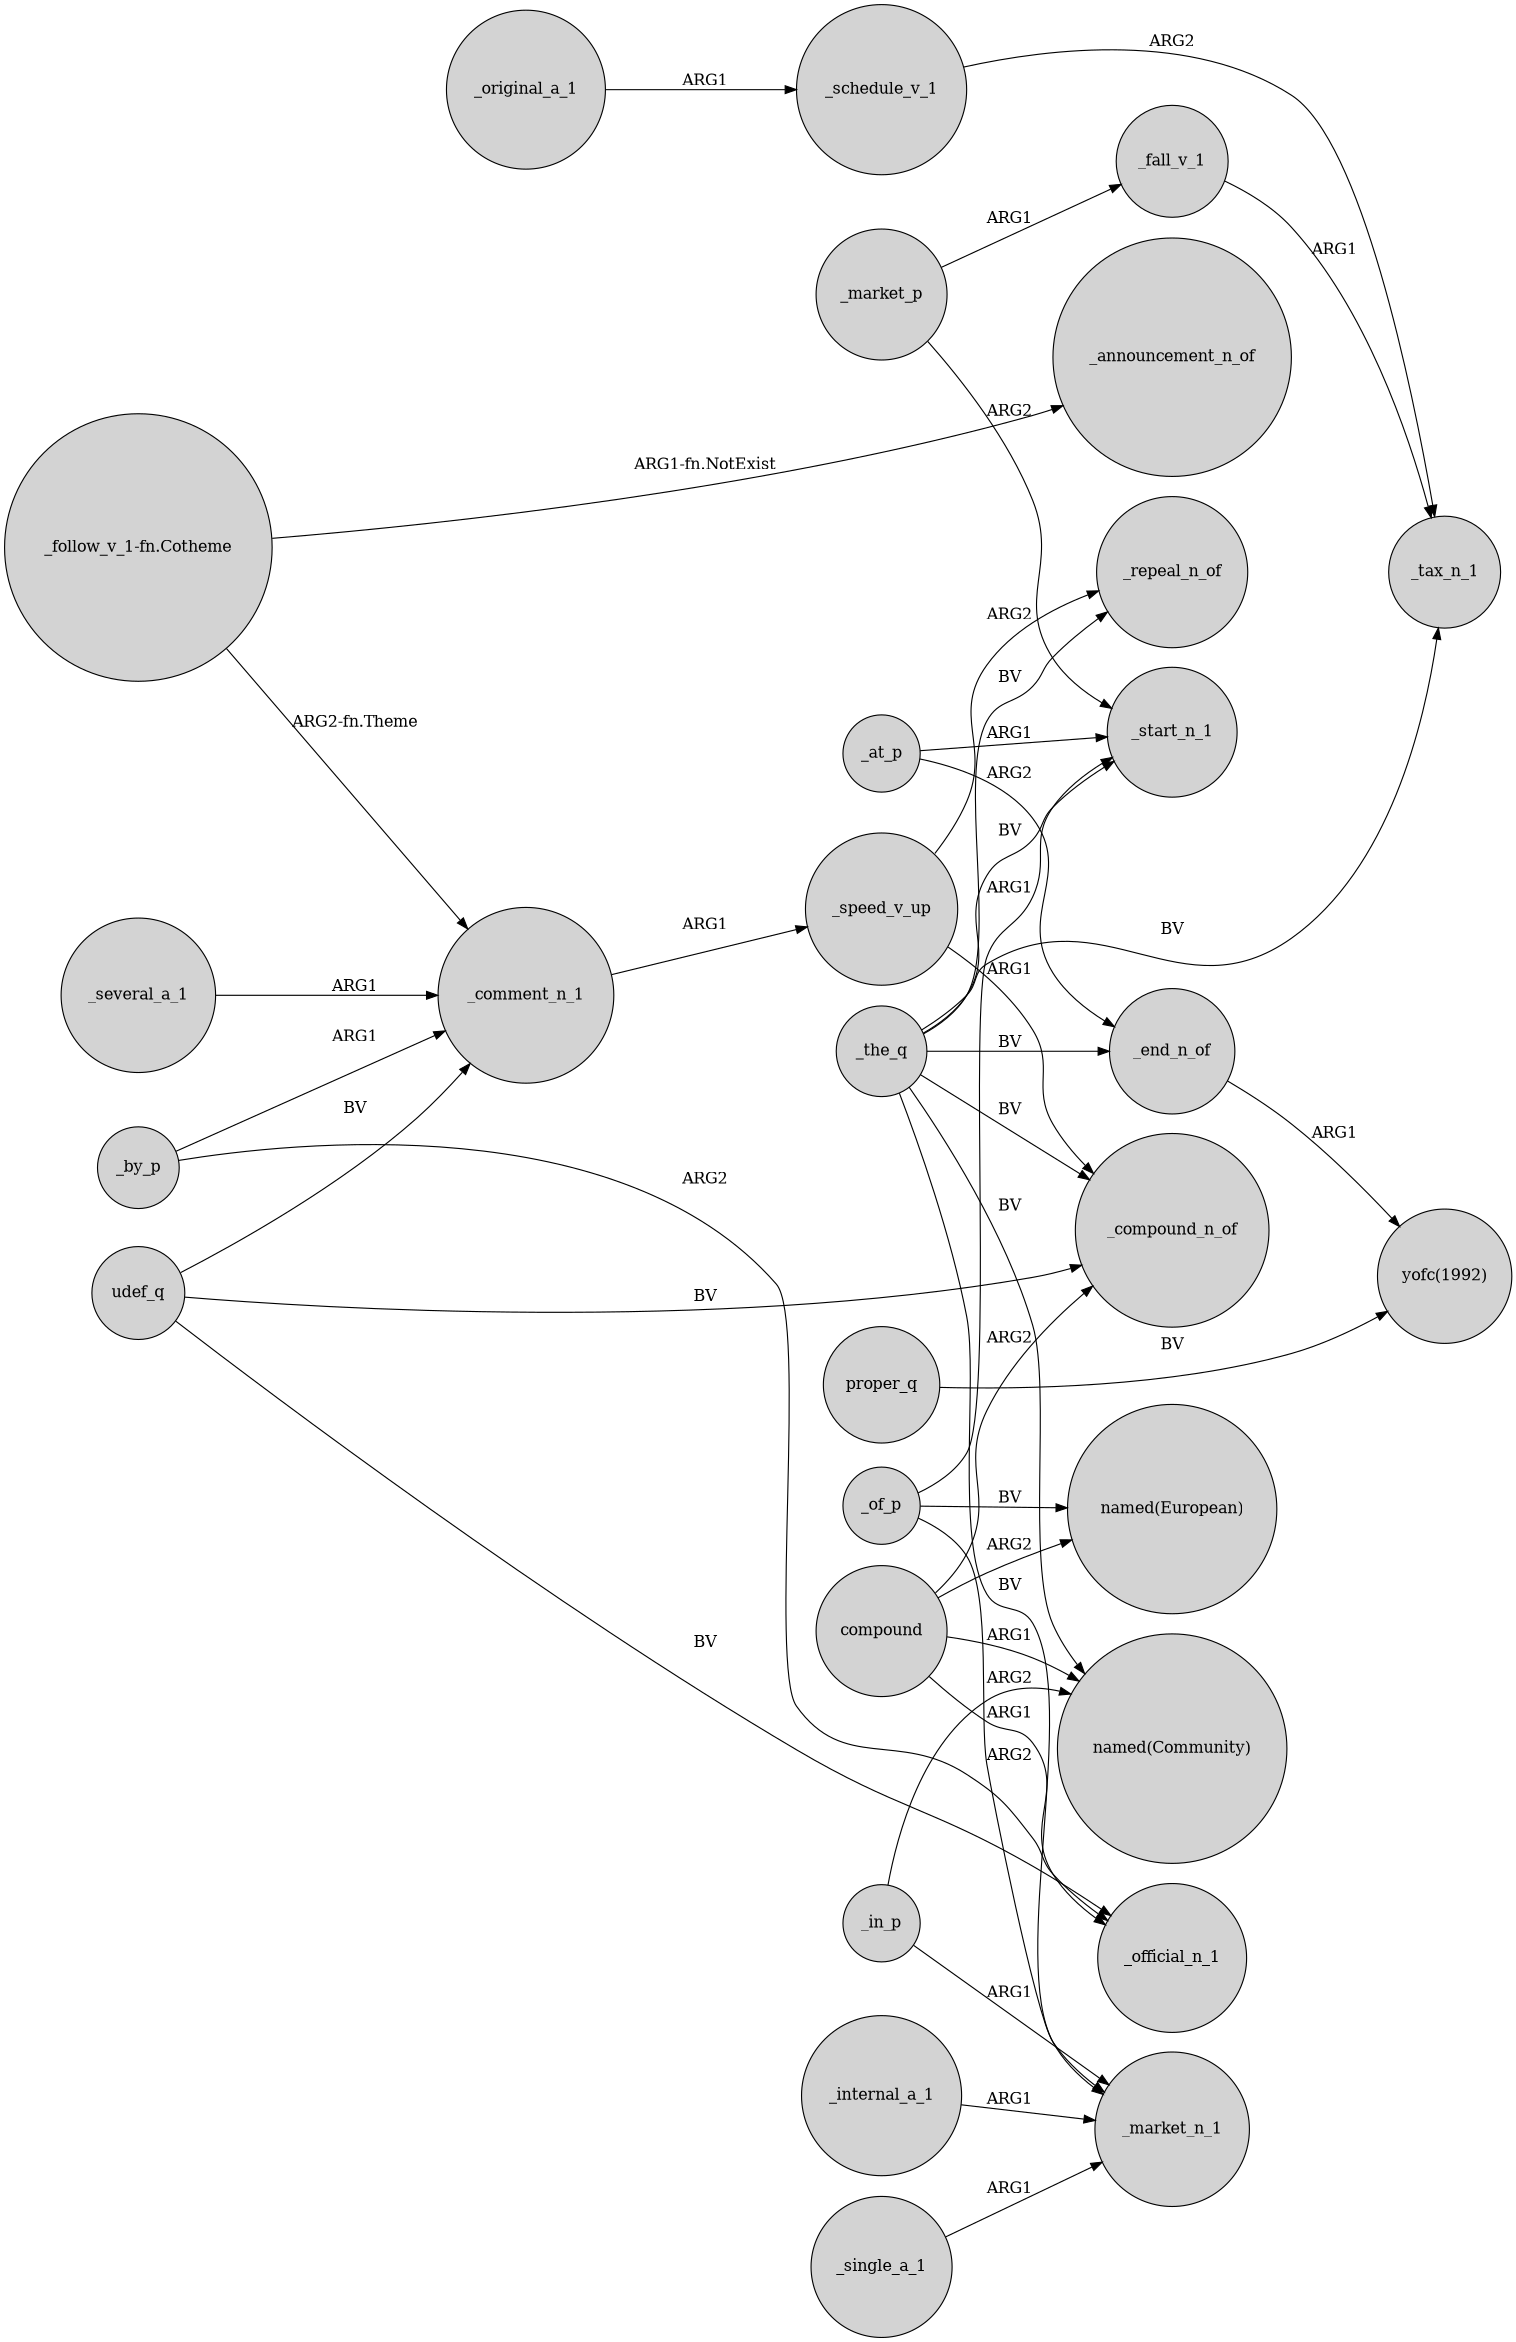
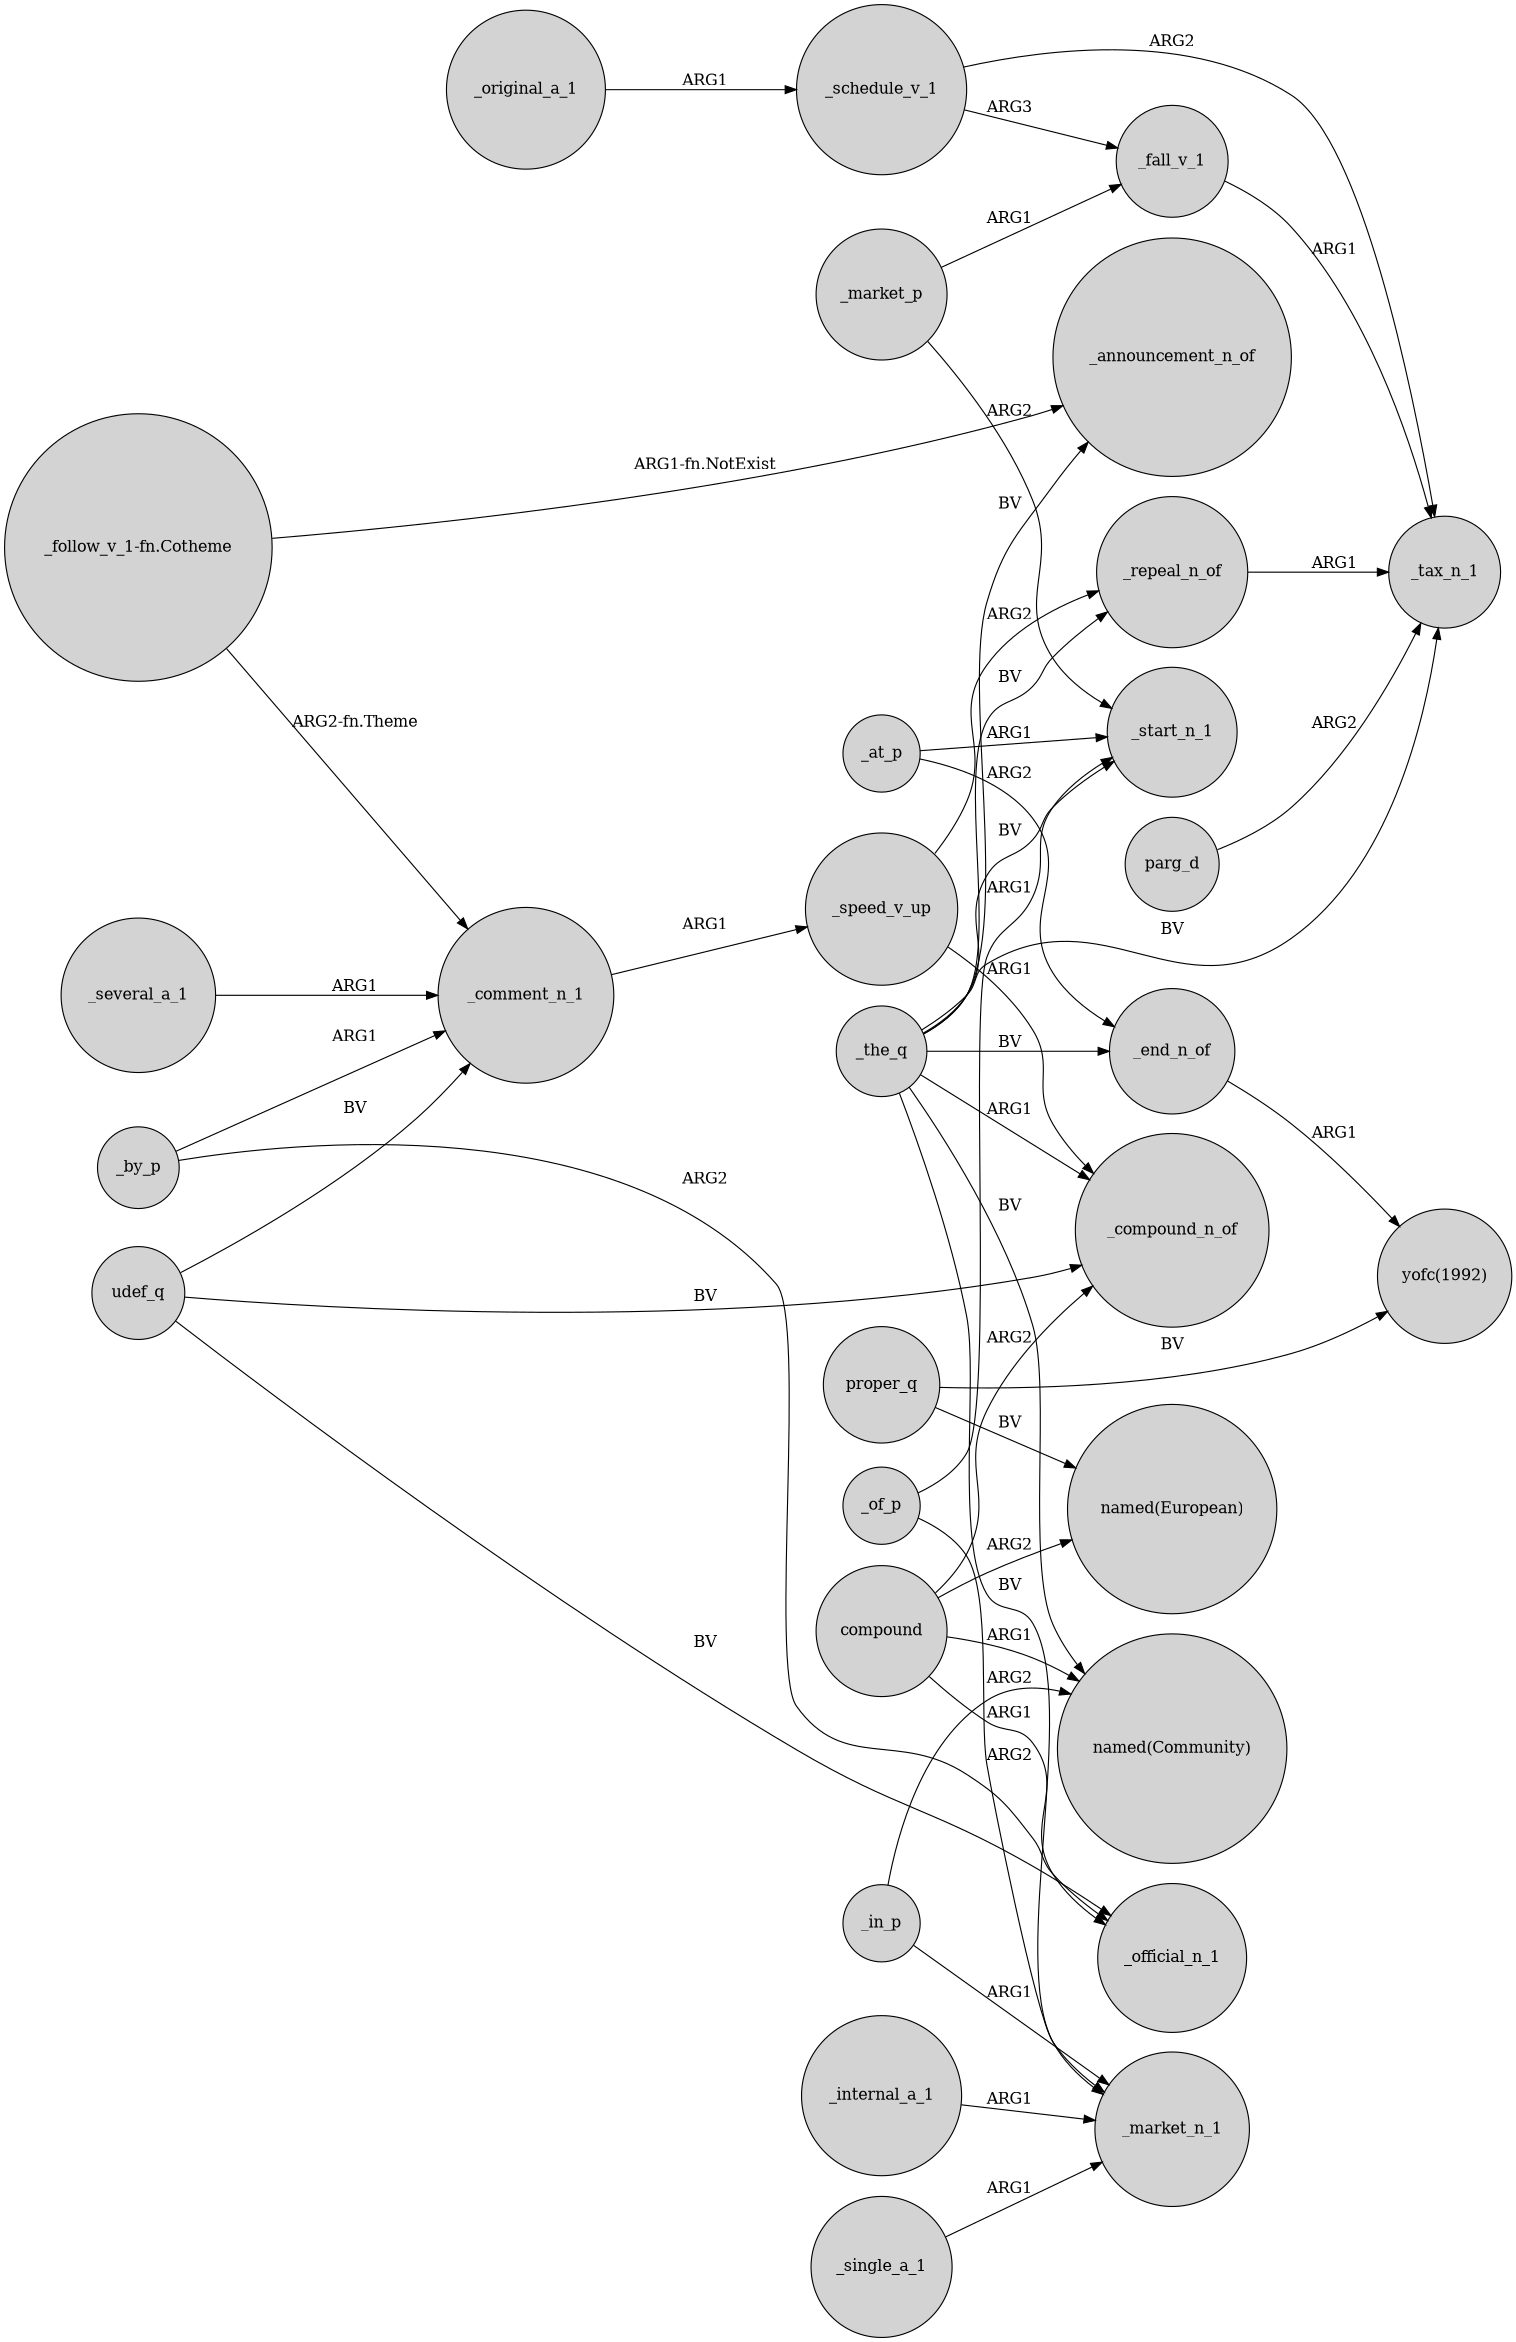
none -> (1036, 128)
none -> (1313, 572)
none -> (980, 707)
none -> (1172, 864)
(1010, 1110) -> (1010, 1110)
(988, 1507) -> (1000, 1435)
